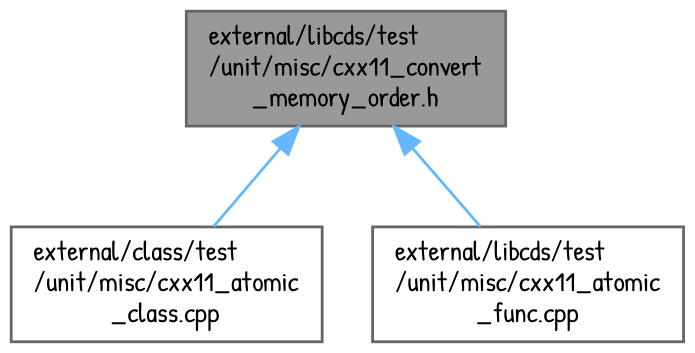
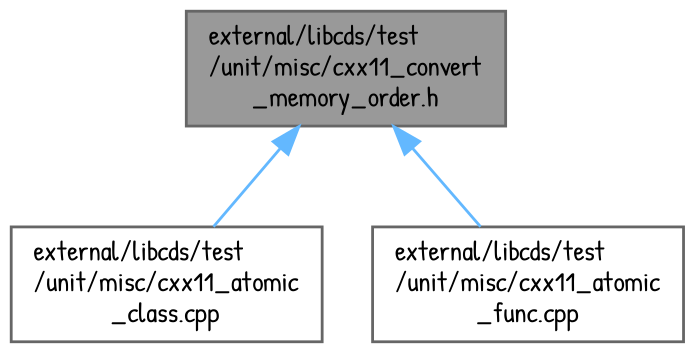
(167, 284) -> (167, 284)
